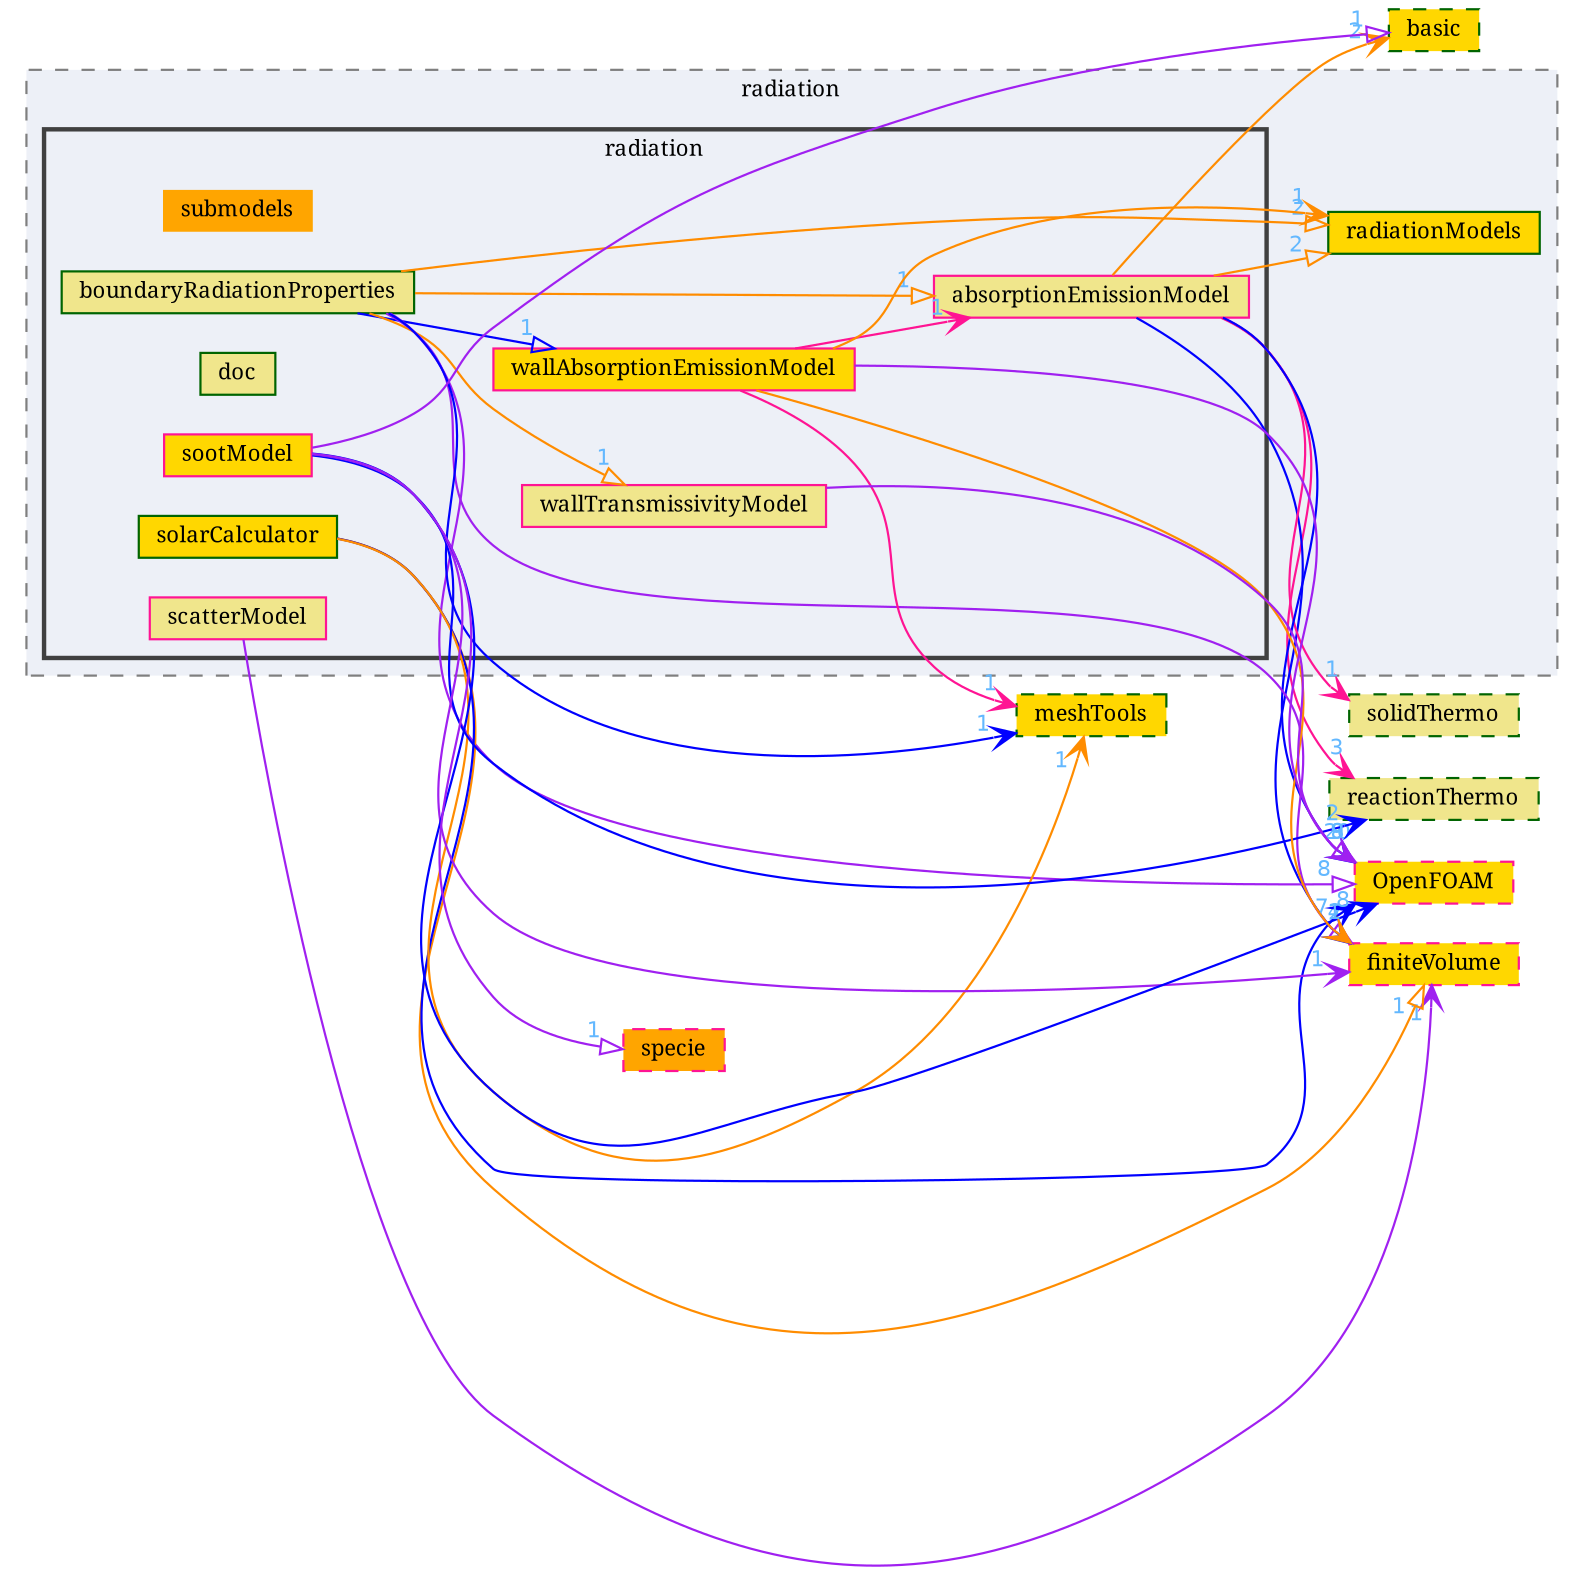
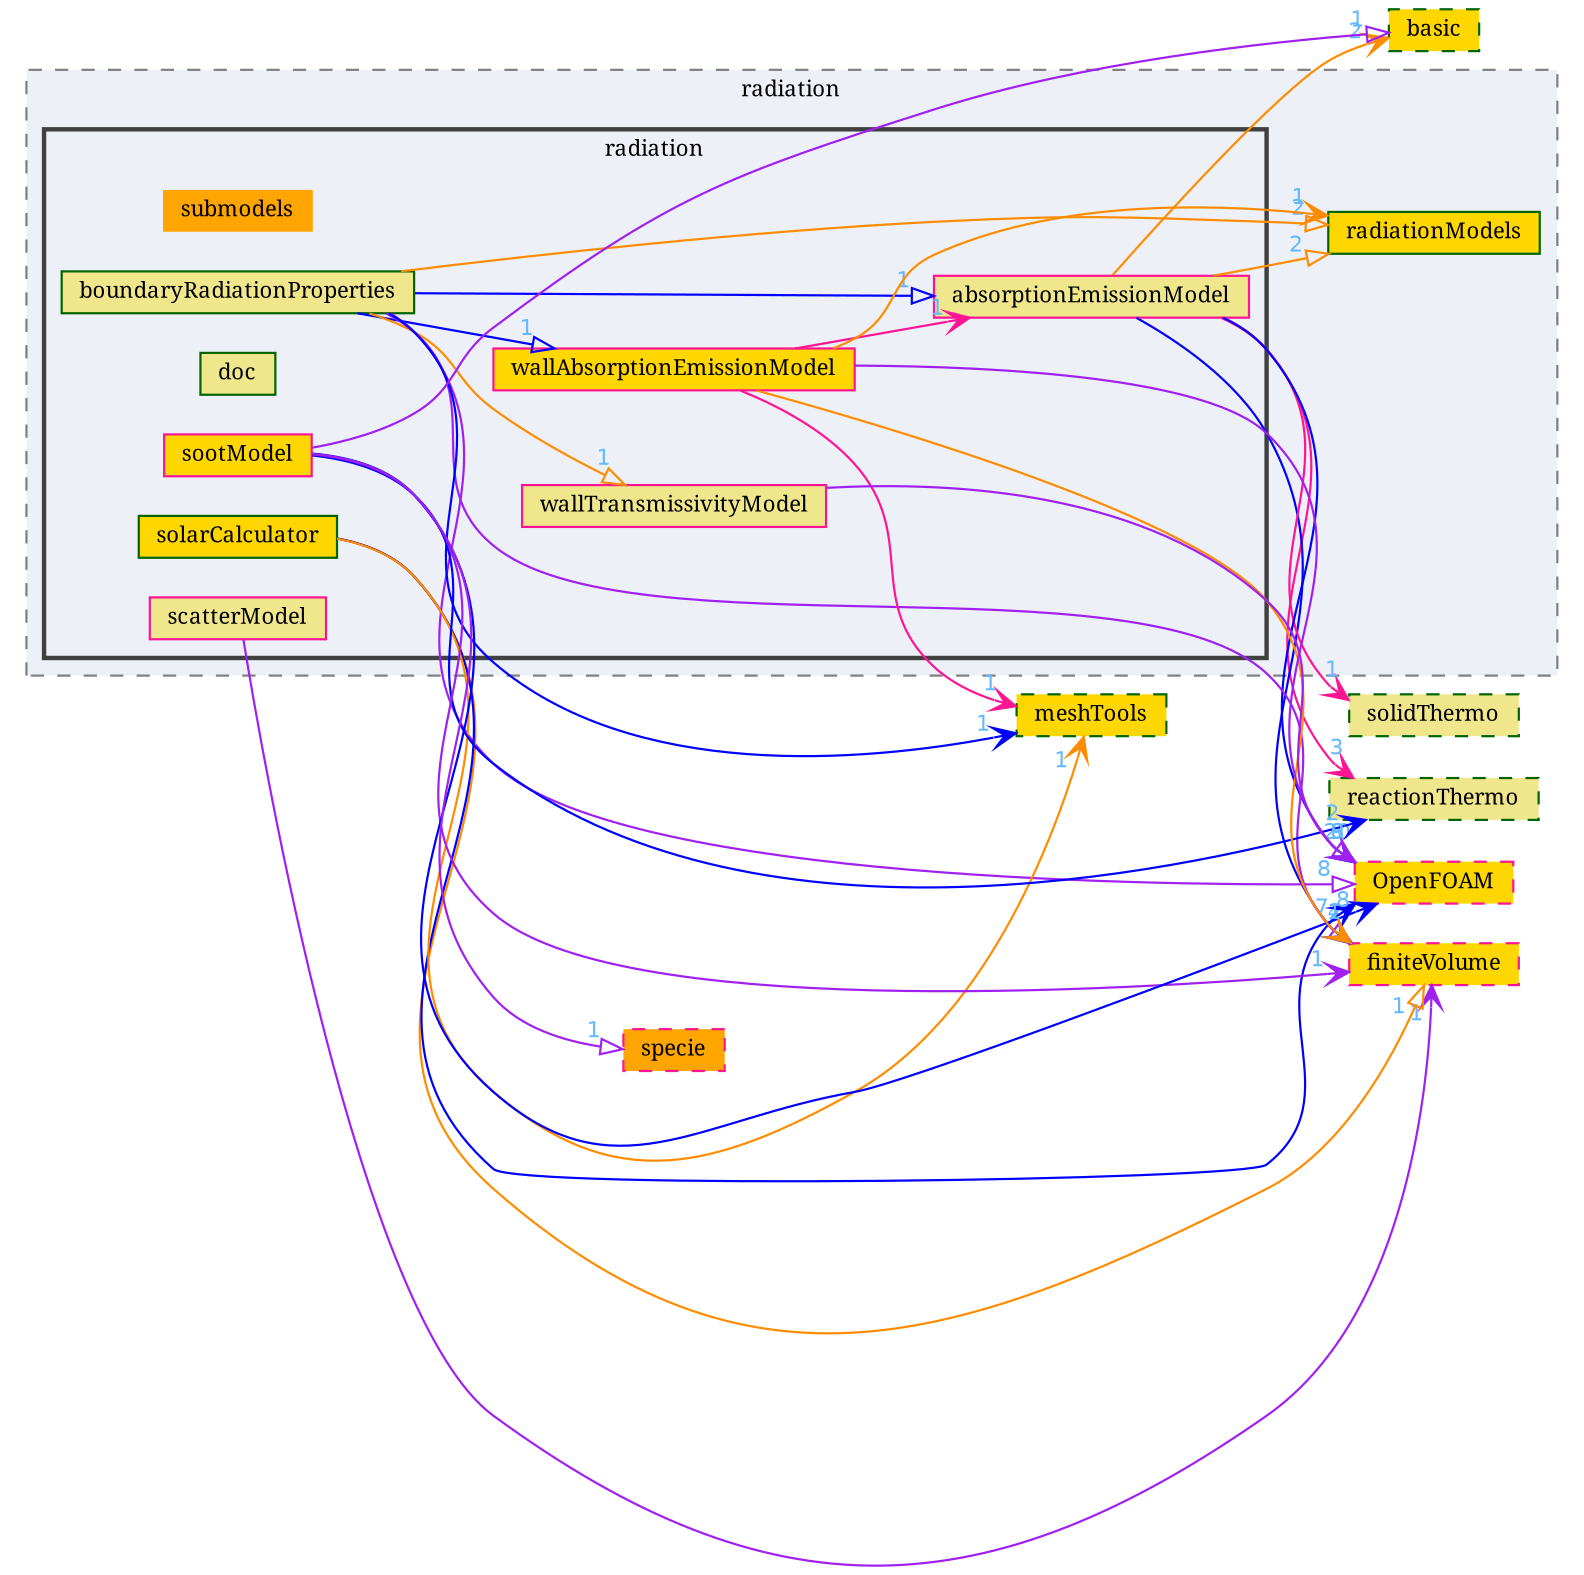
(663, 295) -> (663, 295)
